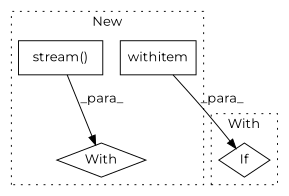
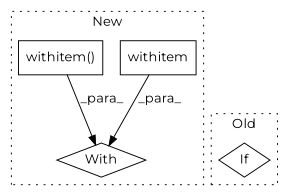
(61, 58) -> (61, 58)
(198, 103) -> (131, 106)
(244, 125) -> (244, 125)
